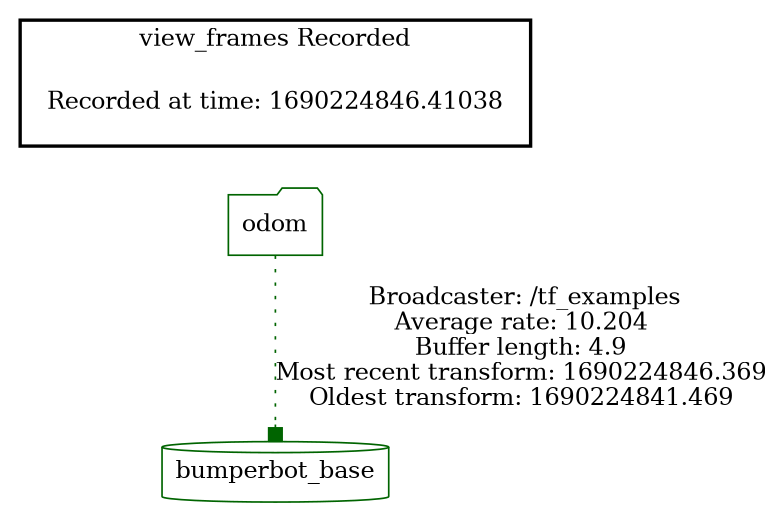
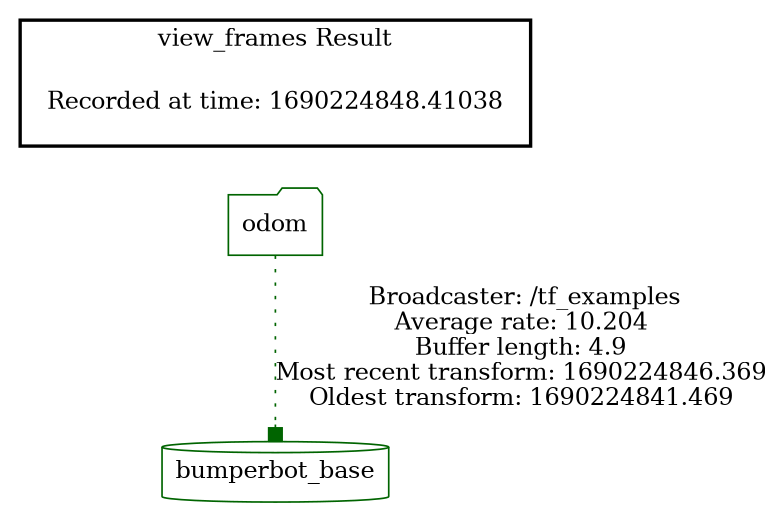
(275, 39) -> (275, 39)
(275, 102) -> (275, 102)
